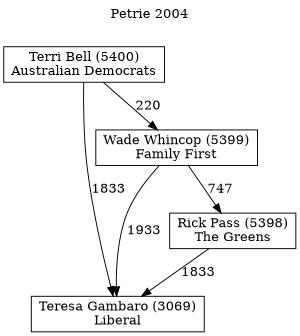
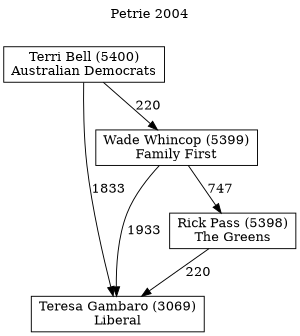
(199, 272) -> (199, 272)
